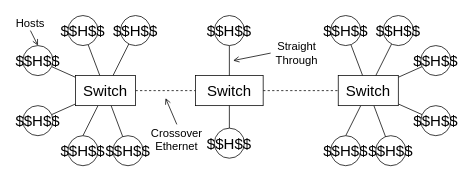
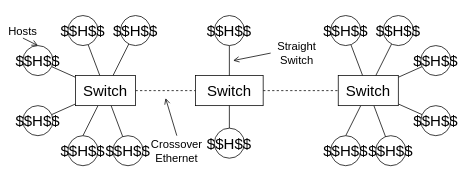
(30, 23) -> (23, 30)
(297, 53) -> (297, 53)
(177, 139) -> (177, 150)
